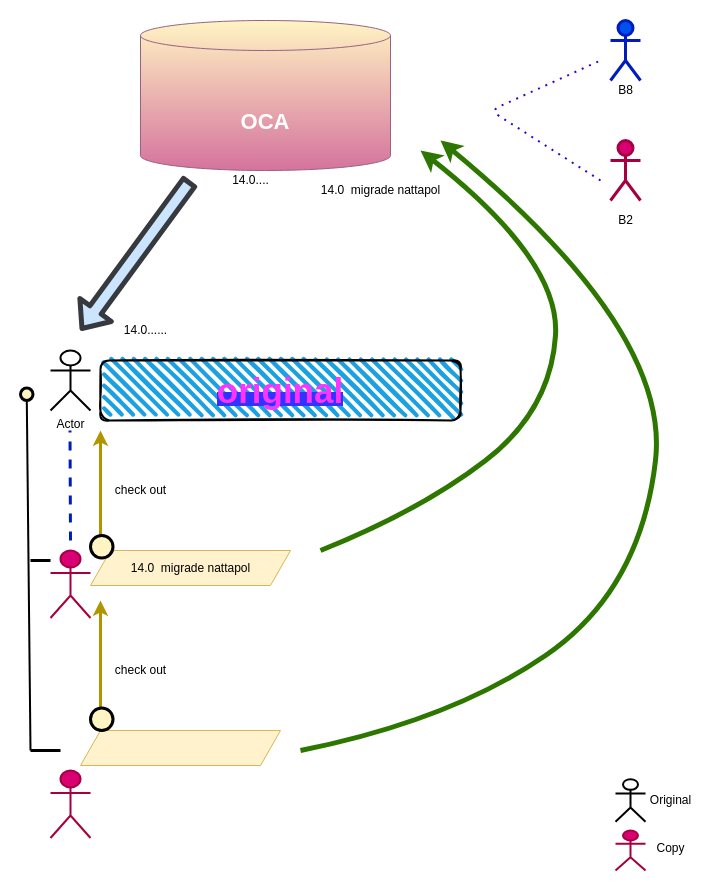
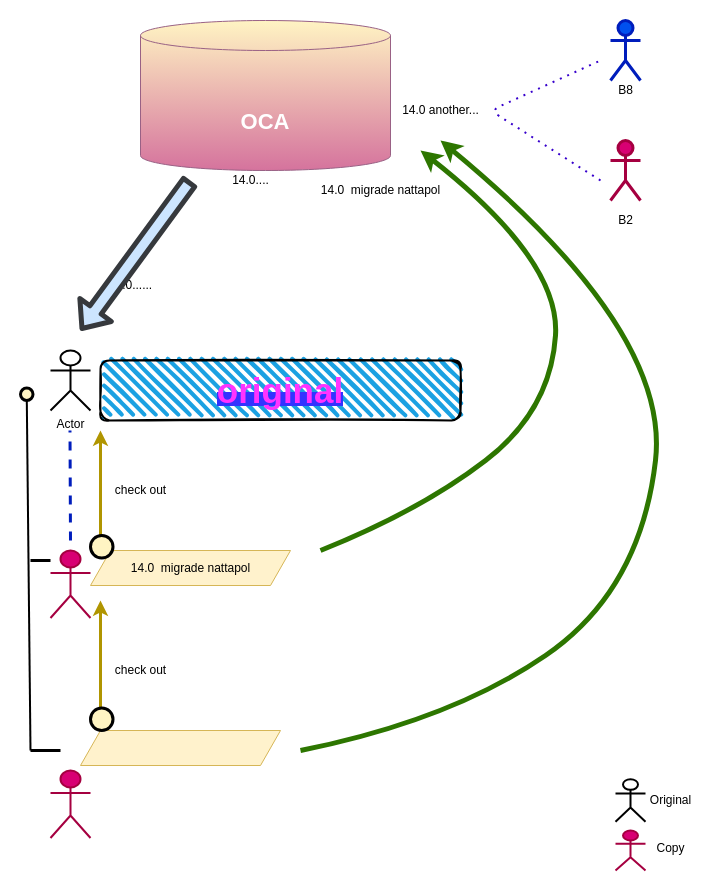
none -> (441, 111)
(146, 331) -> (131, 286)
